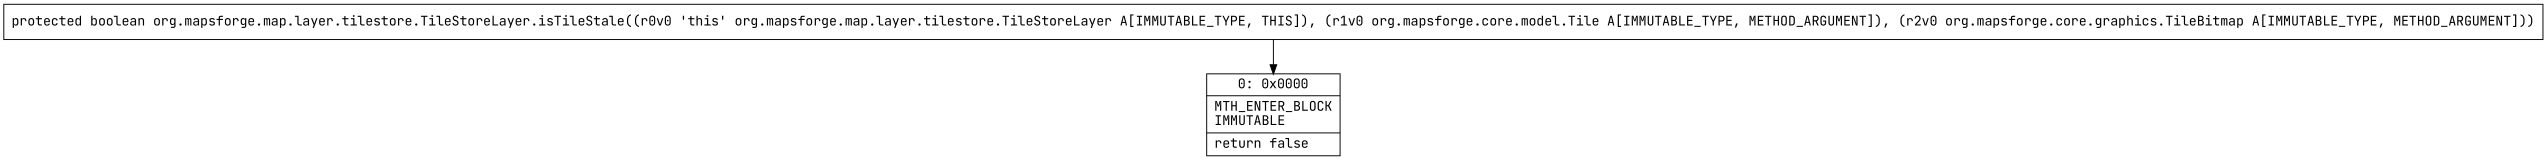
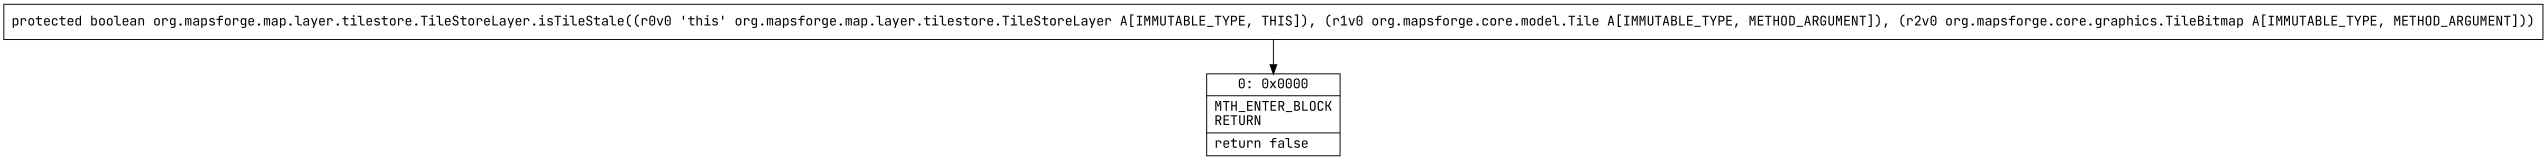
(1250, 121) -> (1238, 121)
